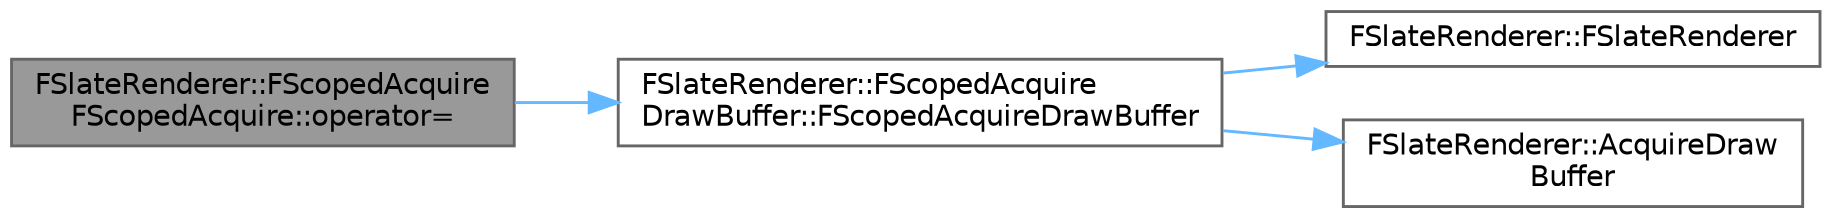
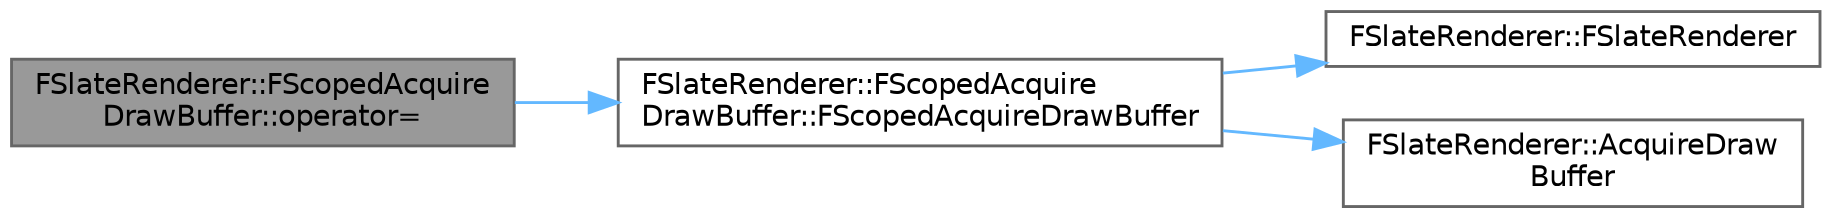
(263, 103) -> (263, 103)
